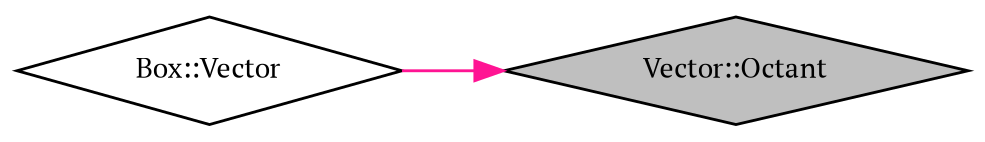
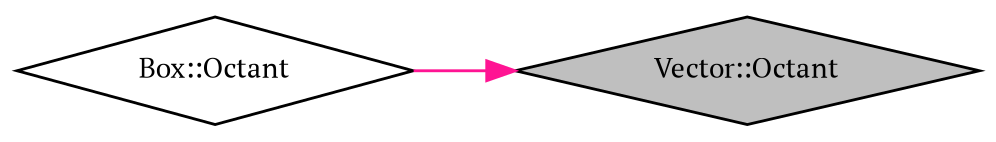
(209, 71) -> (215, 71)
